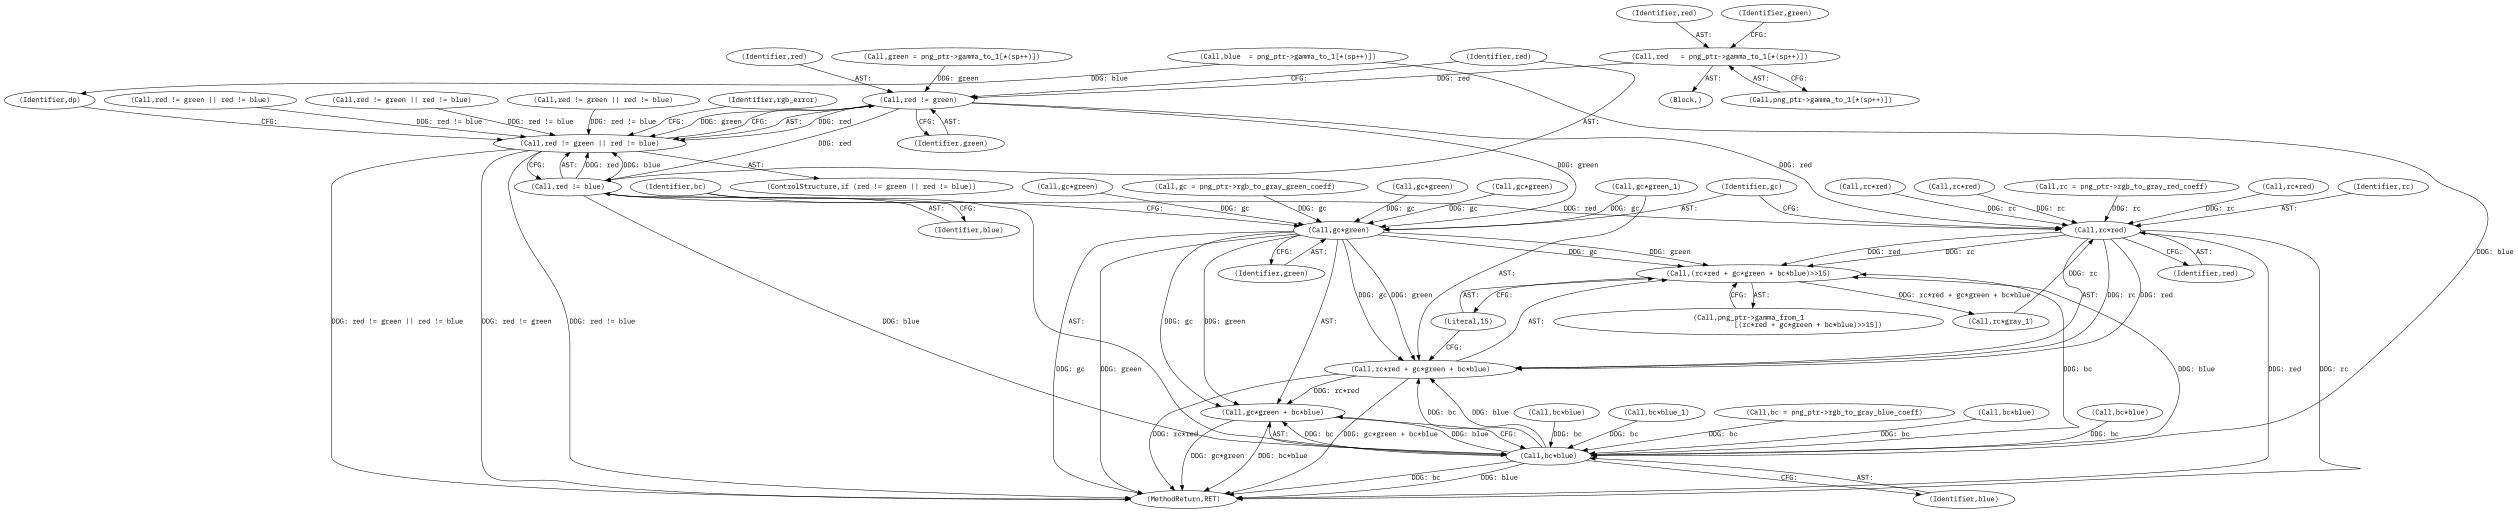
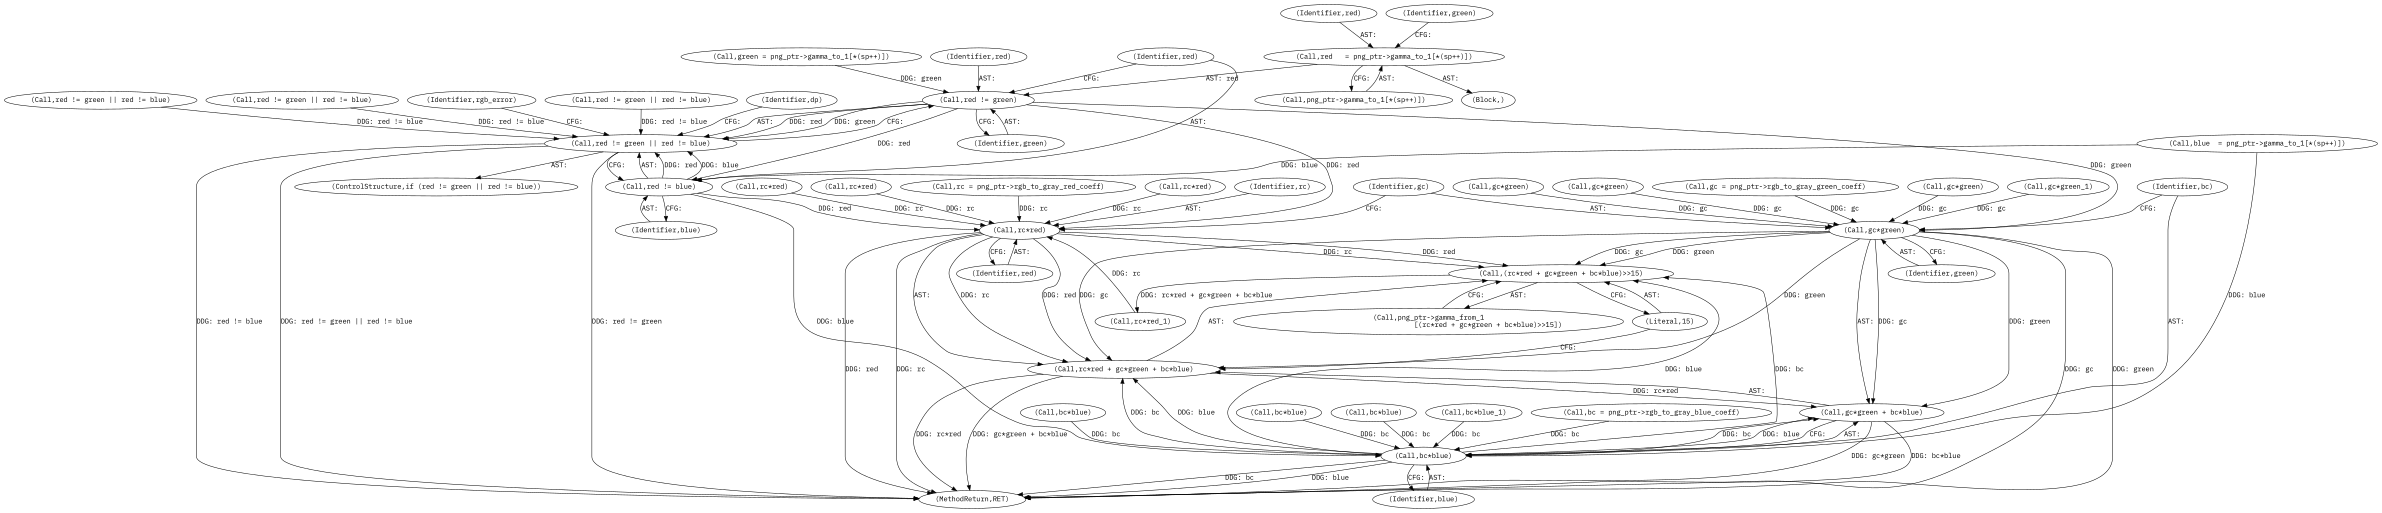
(1454, 79) -> (1222, 79)
(653, 84) -> (1419, 155)
(1516, 258) -> (1525, 381)
(2001, 322) -> (1140, 322)
